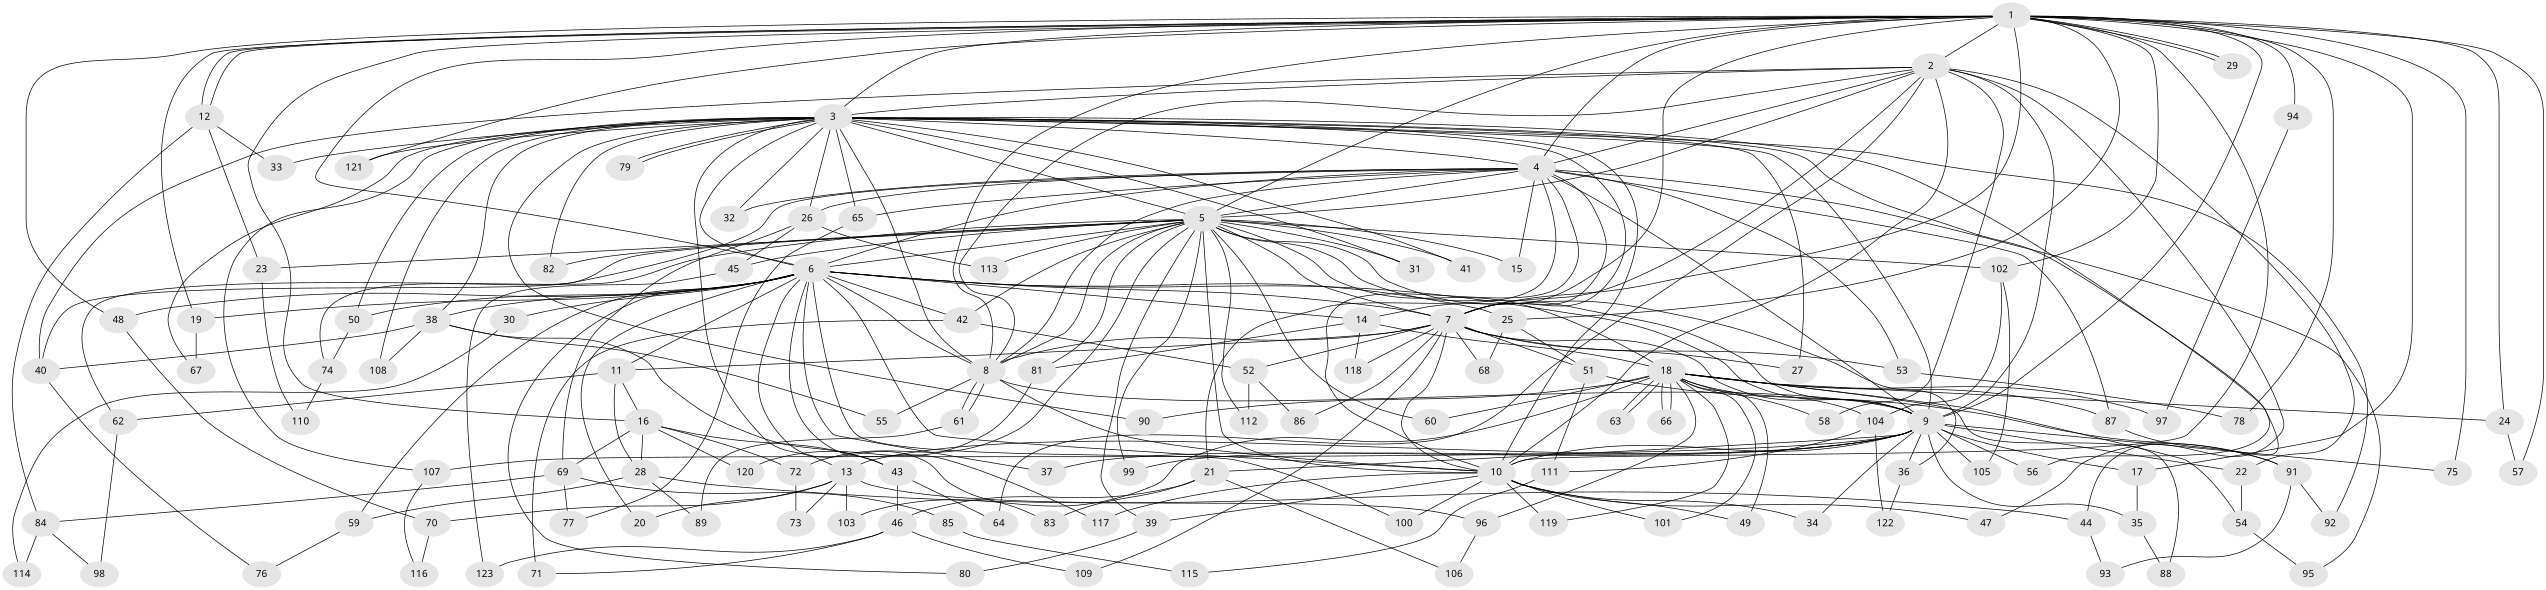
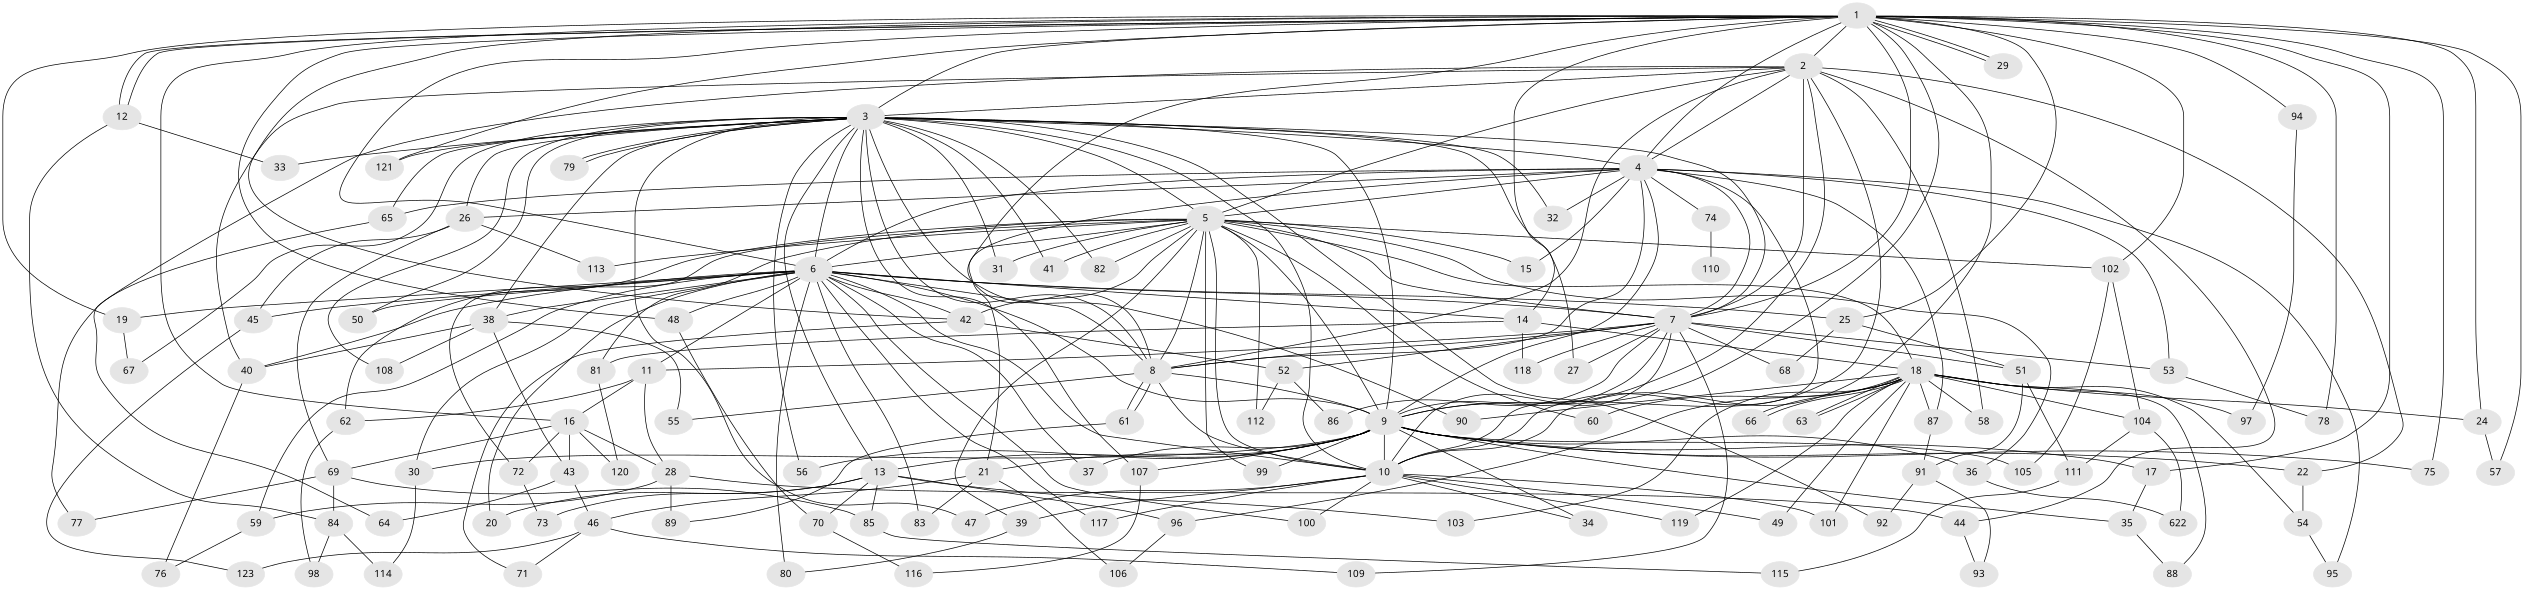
(1591, 60) -> (477, 49)
(934, 238) -> (533, 290)
(262, 270) -> none
(598, 273) -> (525, 297)
(341, 346) -> none
none -> (925, 458)
none -> (875, 498)
(1885, 524) -> (2178, 524)
